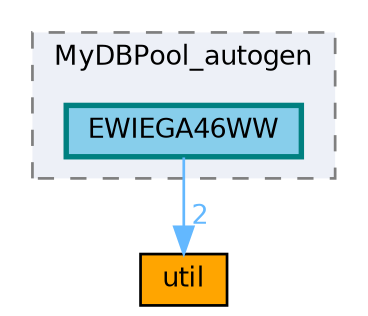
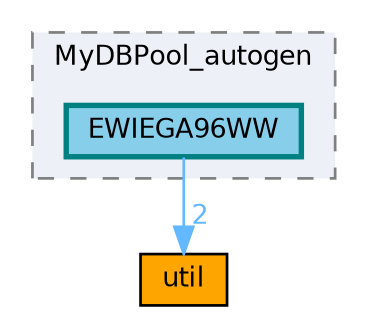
(184, 131) -> (184, 131)
